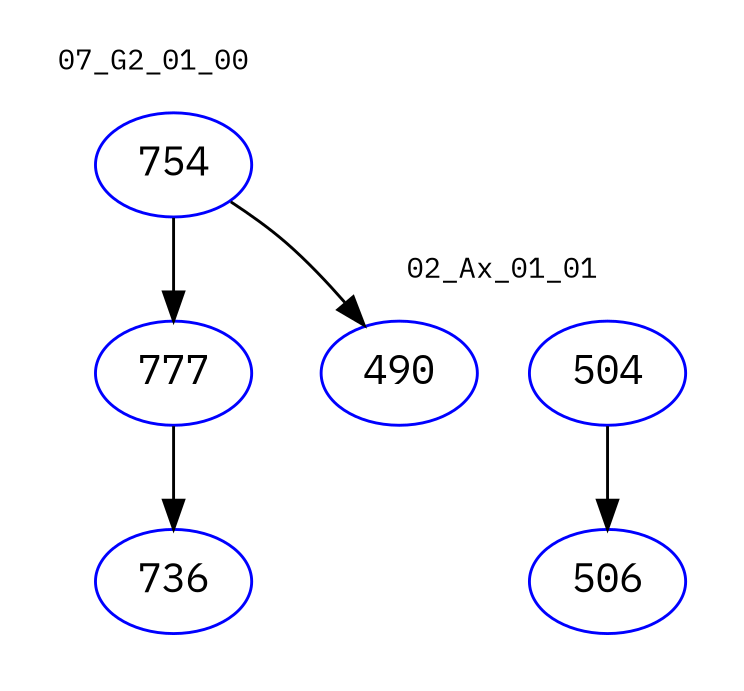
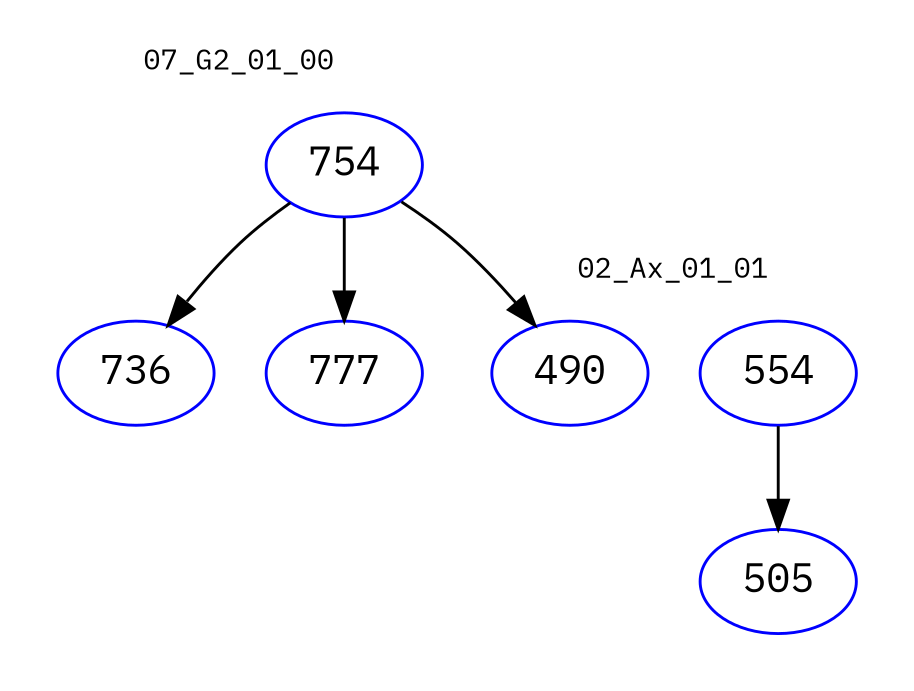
(608, 373) -> (778, 373)
(174, 463) -> (235, 248)
(608, 582) -> (778, 582)
